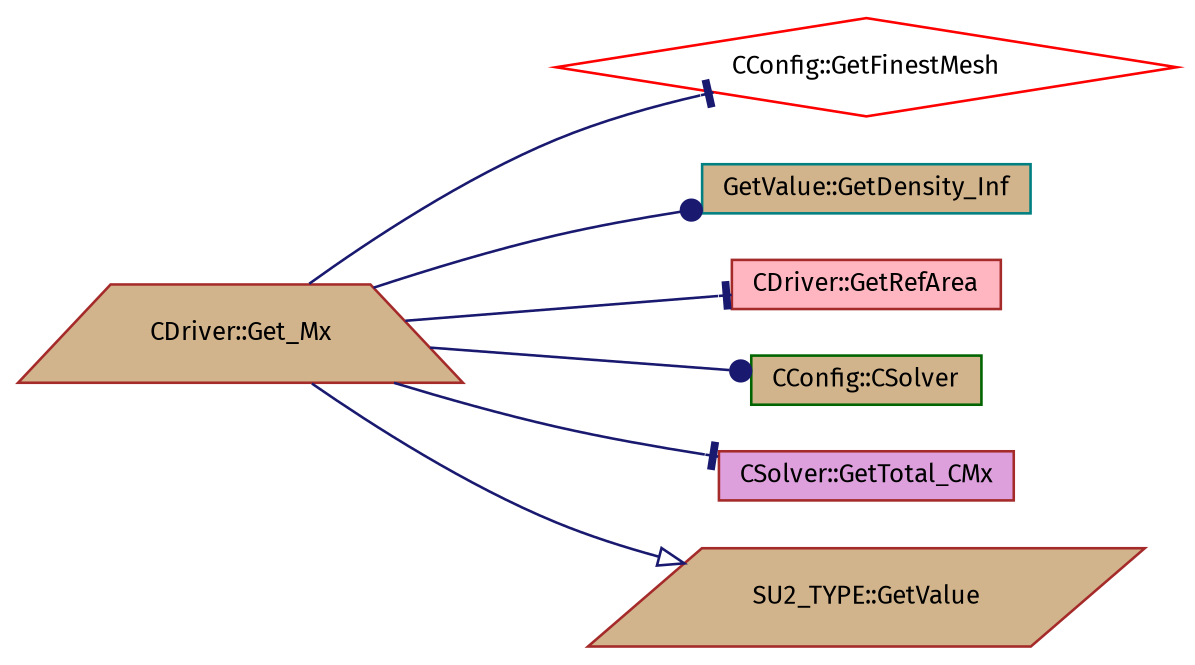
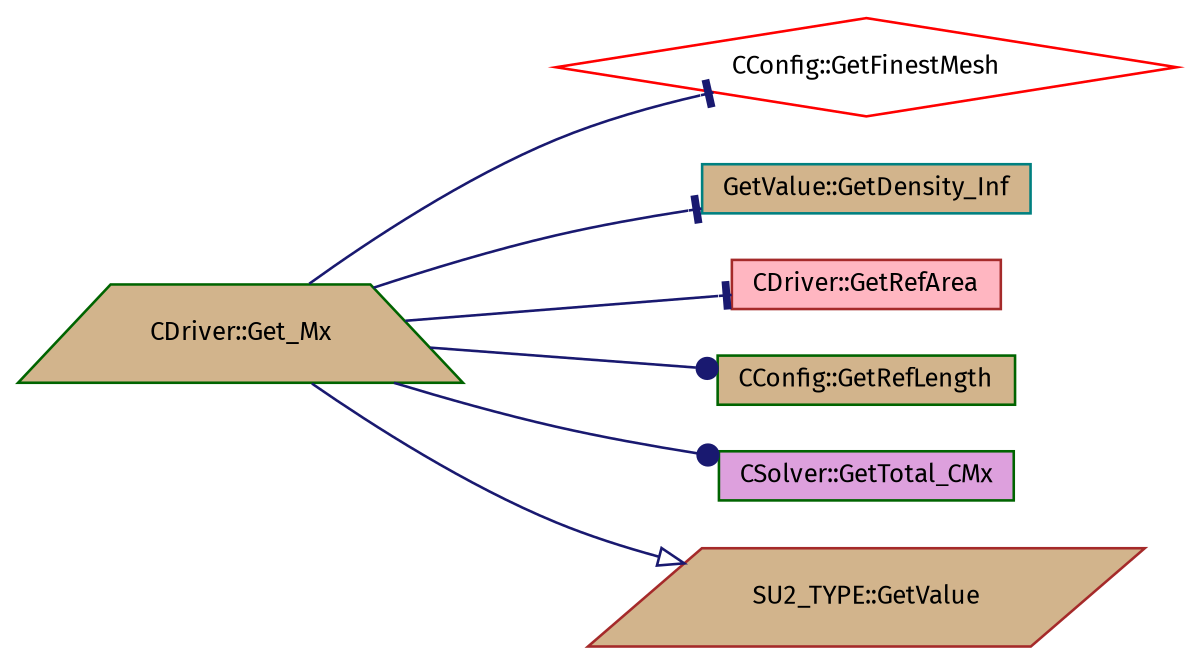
(525, 243) -> (529, 242)
(241, 334) -> (241, 334)
(866, 380) -> (866, 380)
(548, 425) -> (544, 424)
(866, 476) -> (866, 476)
